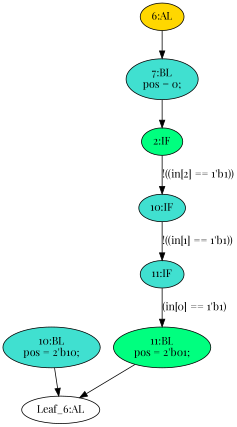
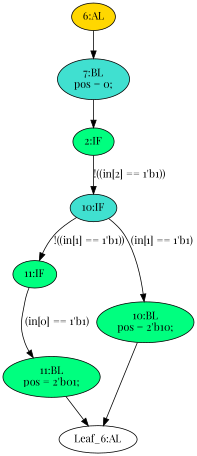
none -> (133, 253)
(162, 274) -> (35, 274)
(52, 347) -> (145, 322)
